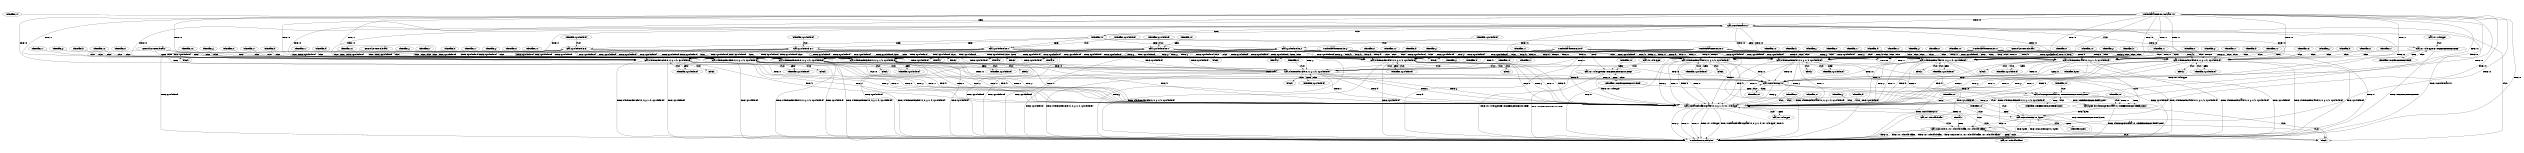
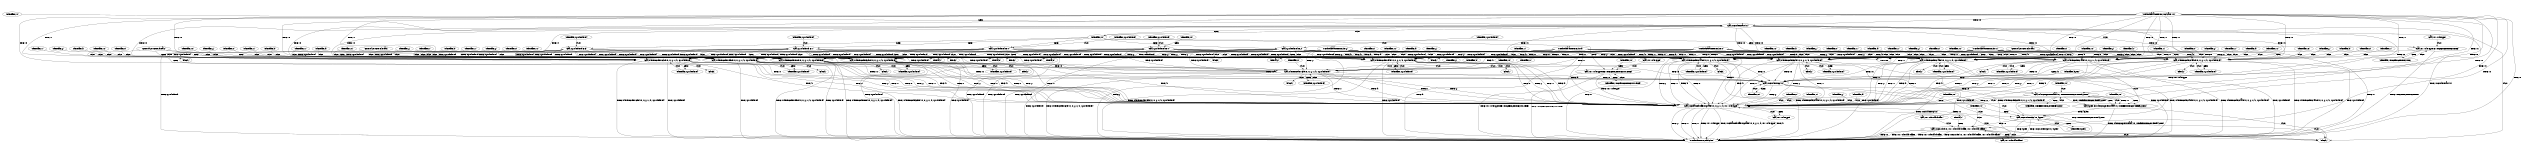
none -> (1560, 52)
(1147, 54) -> (1147, 54)
(2395, 60) -> (2395, 60)
(874, 72) -> (874, 72)
(1833, 91) -> (2101, 98)
